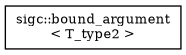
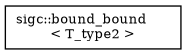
(93, 27) -> (93, 27)
